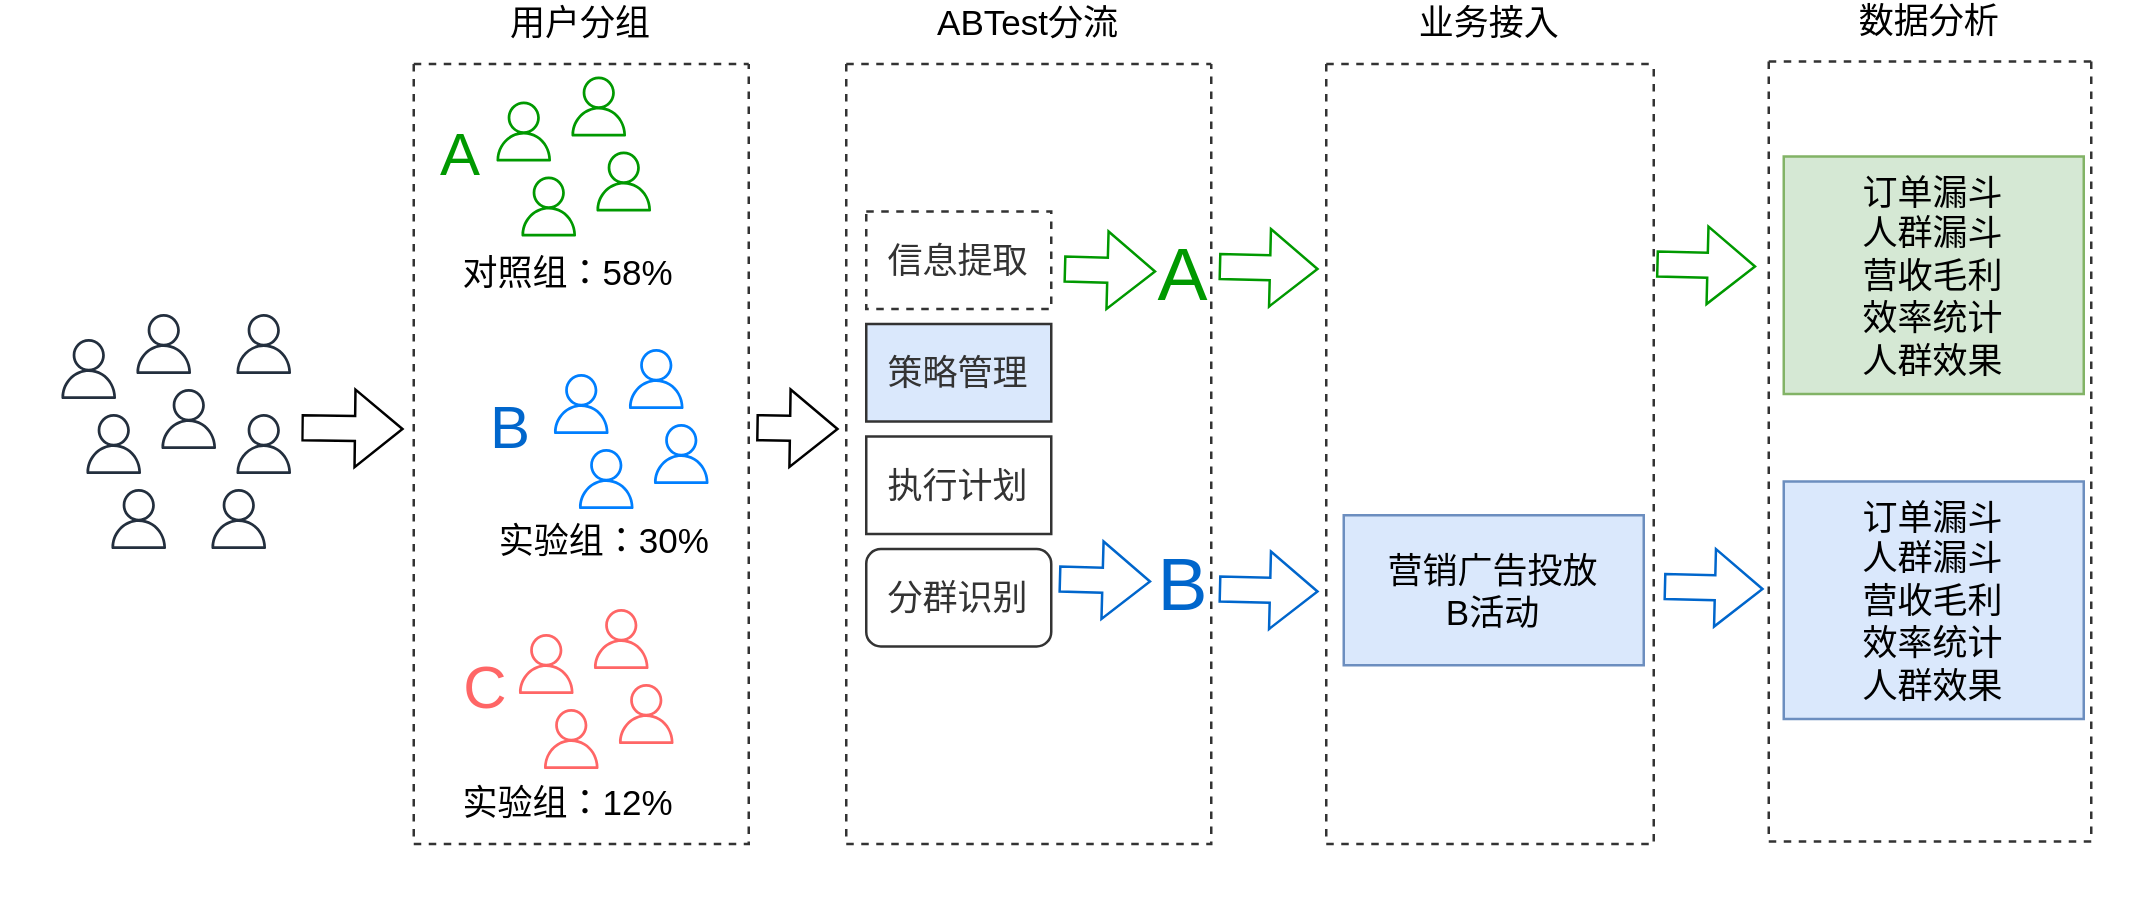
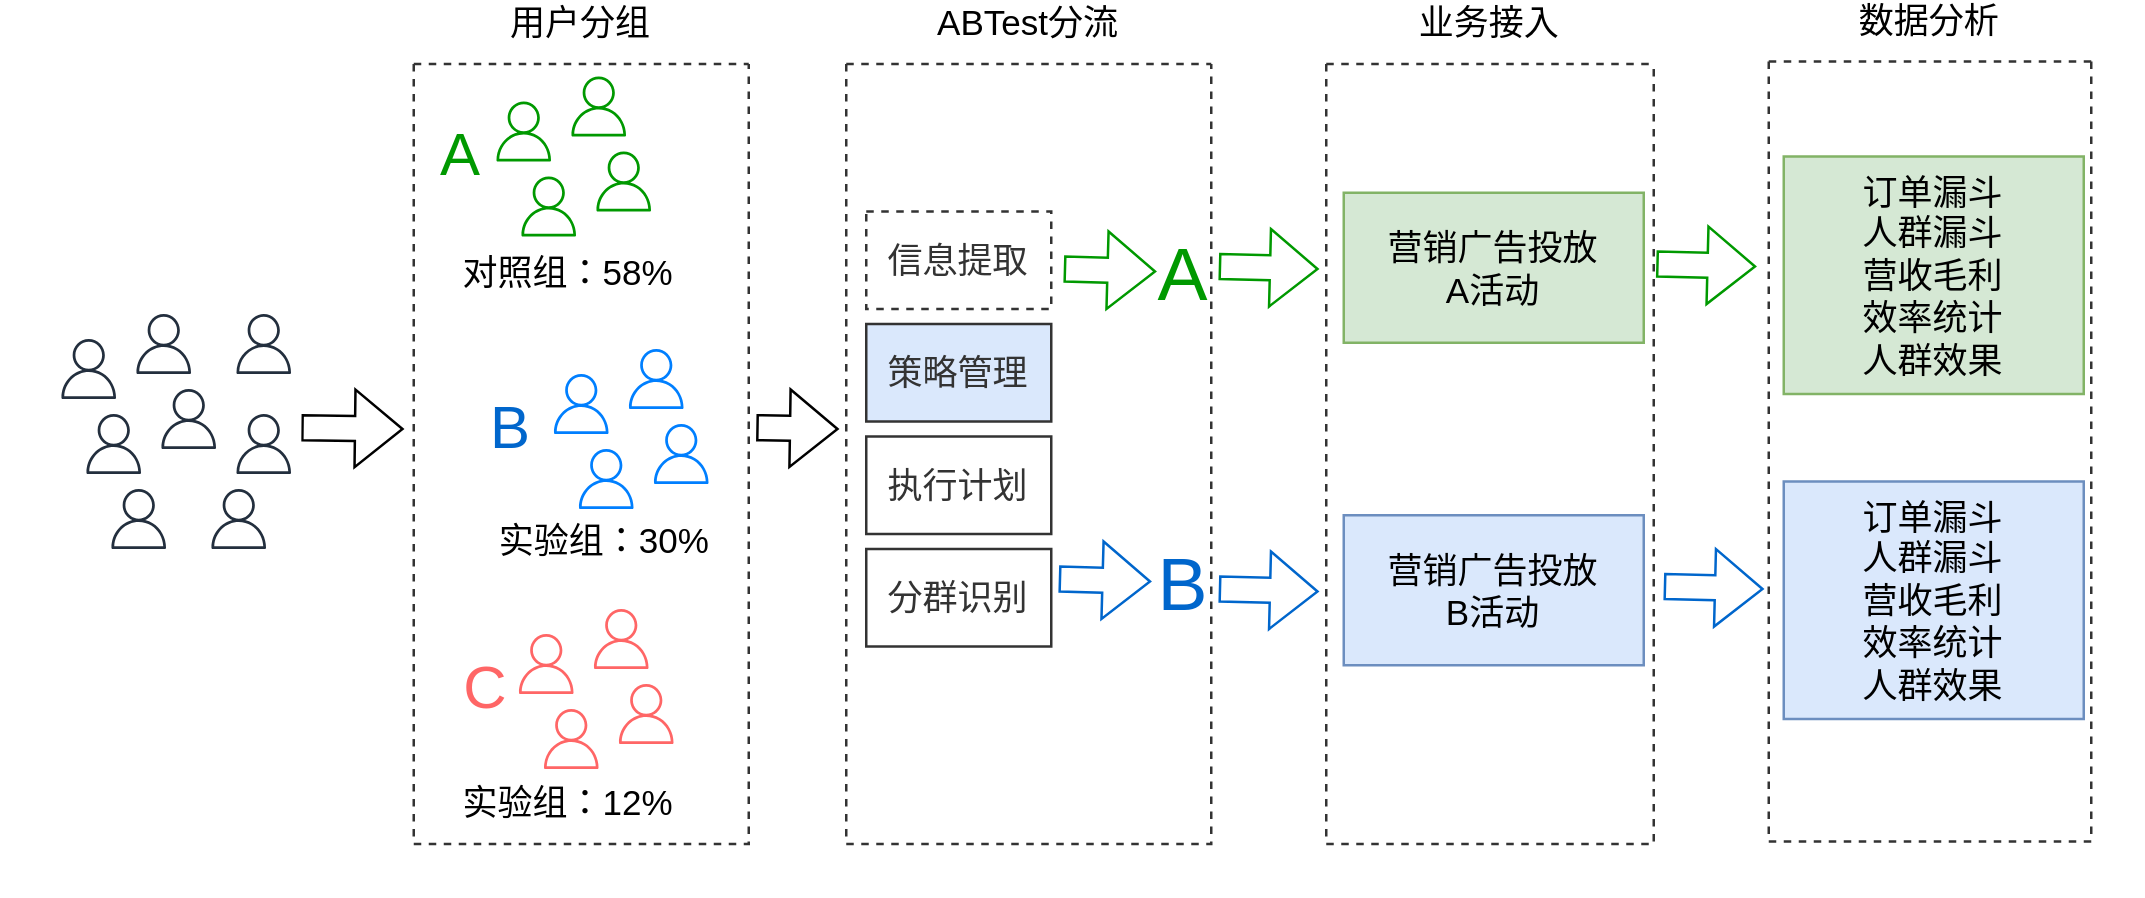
none -> (1494, 268)
(959, 598) -> (959, 598)
